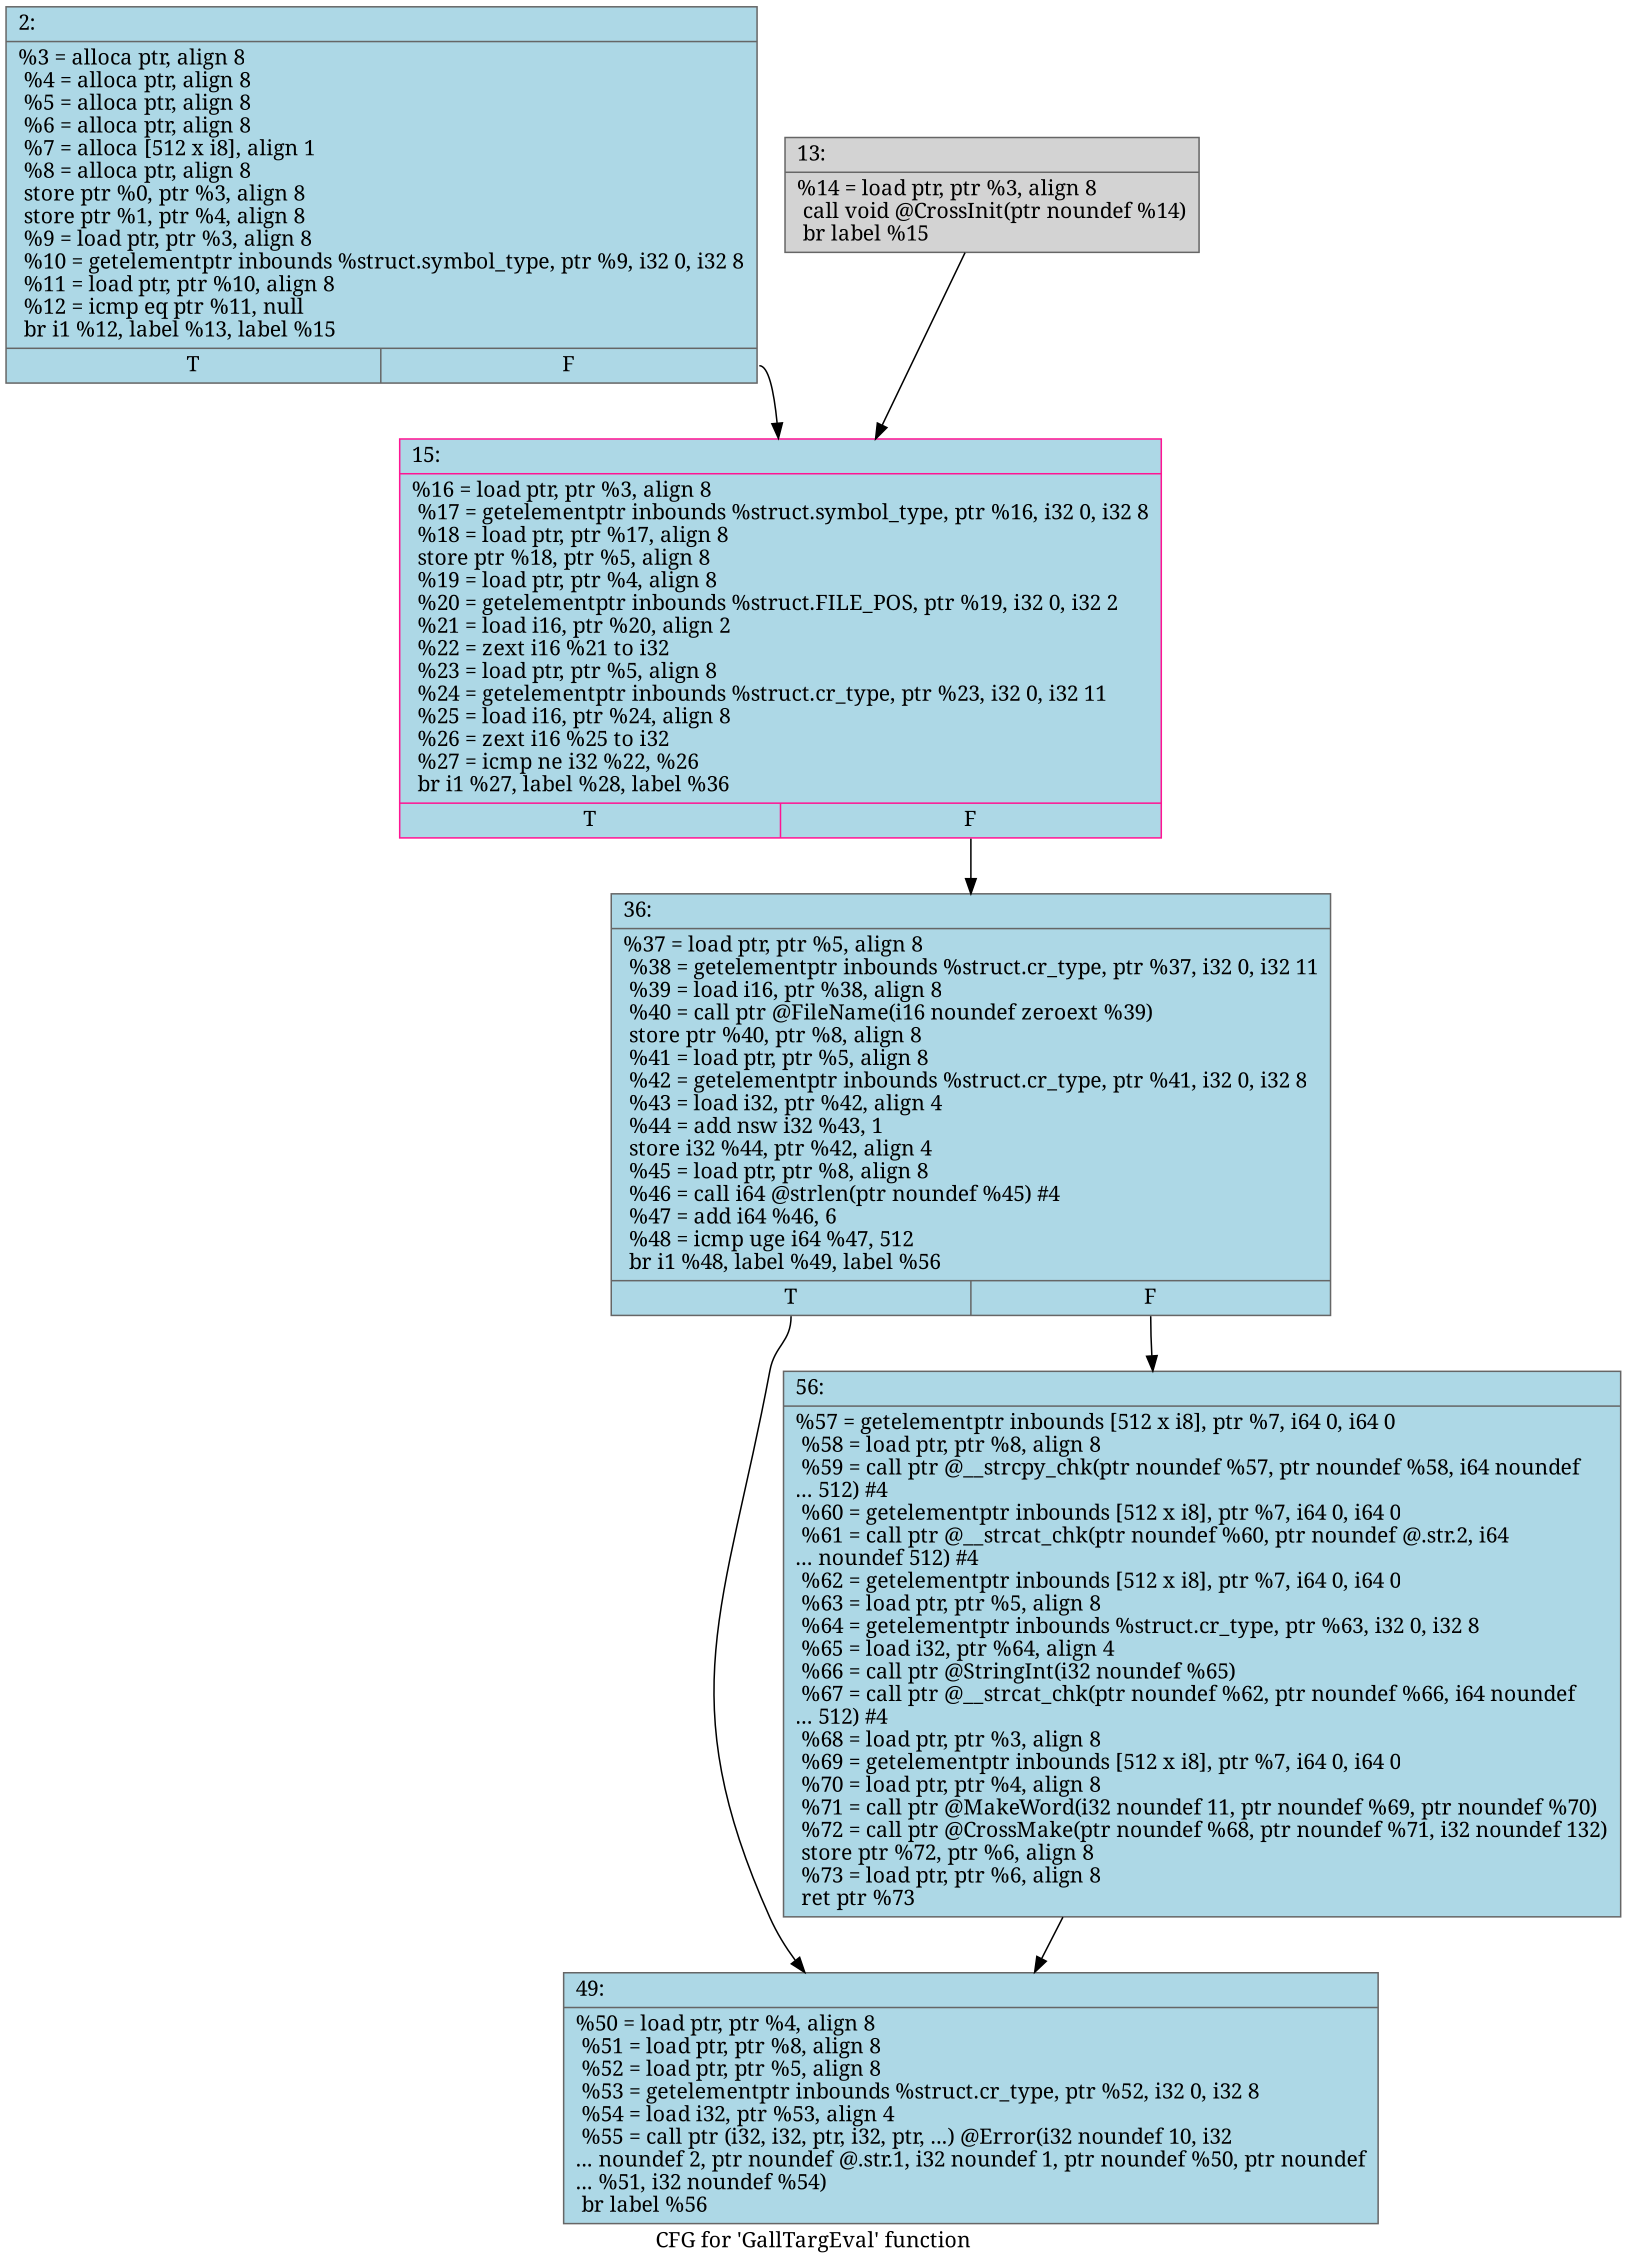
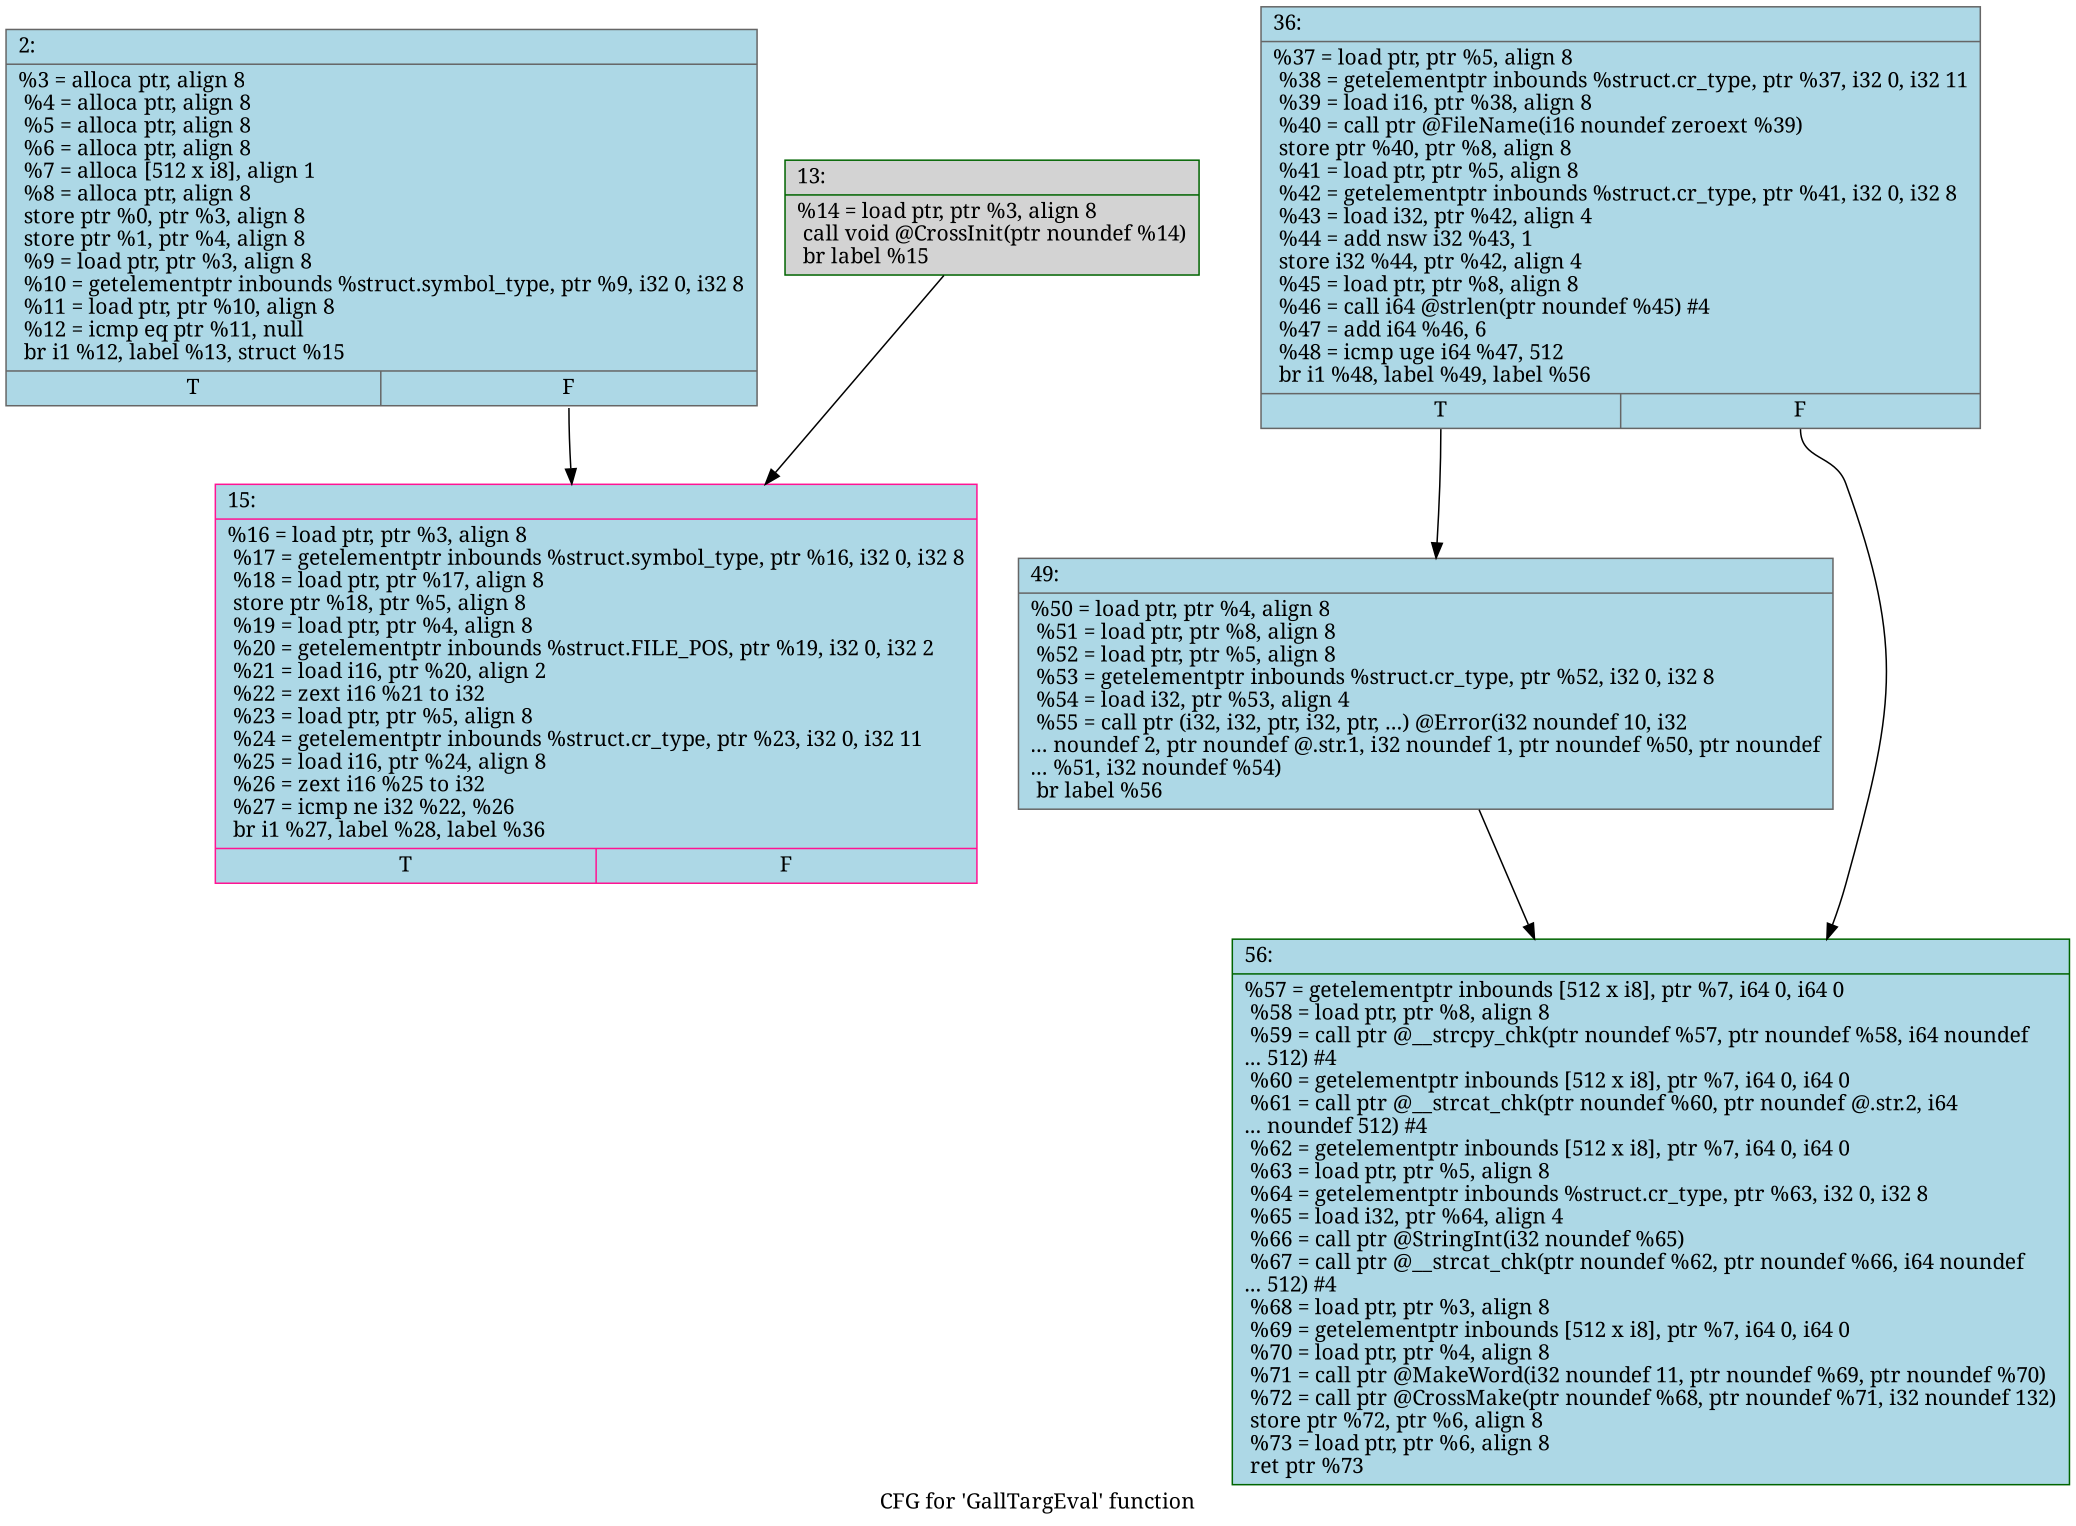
(992, 195) -> (992, 218)
(178, 330) -> (182, 353)
(971, 859) -> none
(1202, 1644) -> (1651, 1212)
(1052, 1938) -> (1504, 867)
